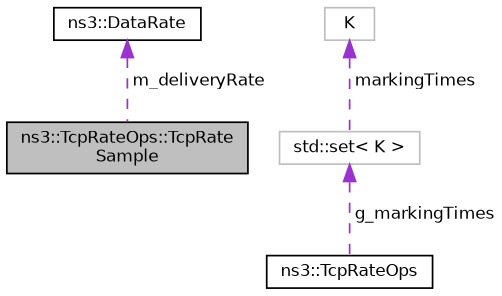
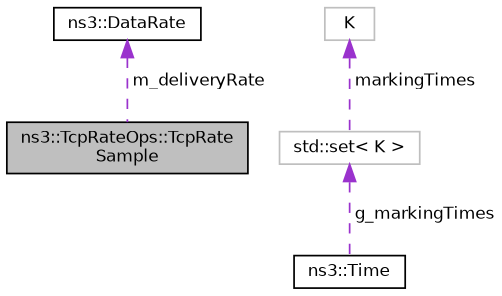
(350, 272) -> (350, 272)
